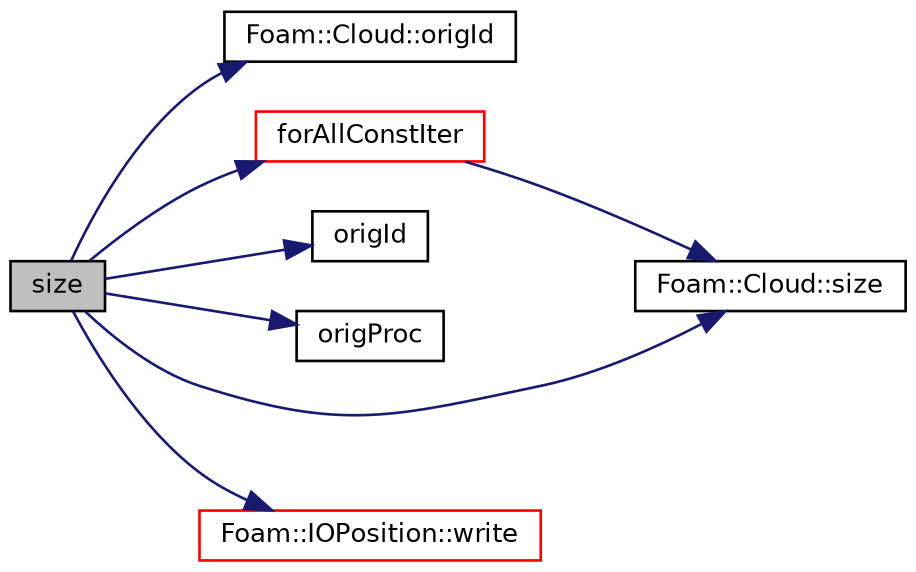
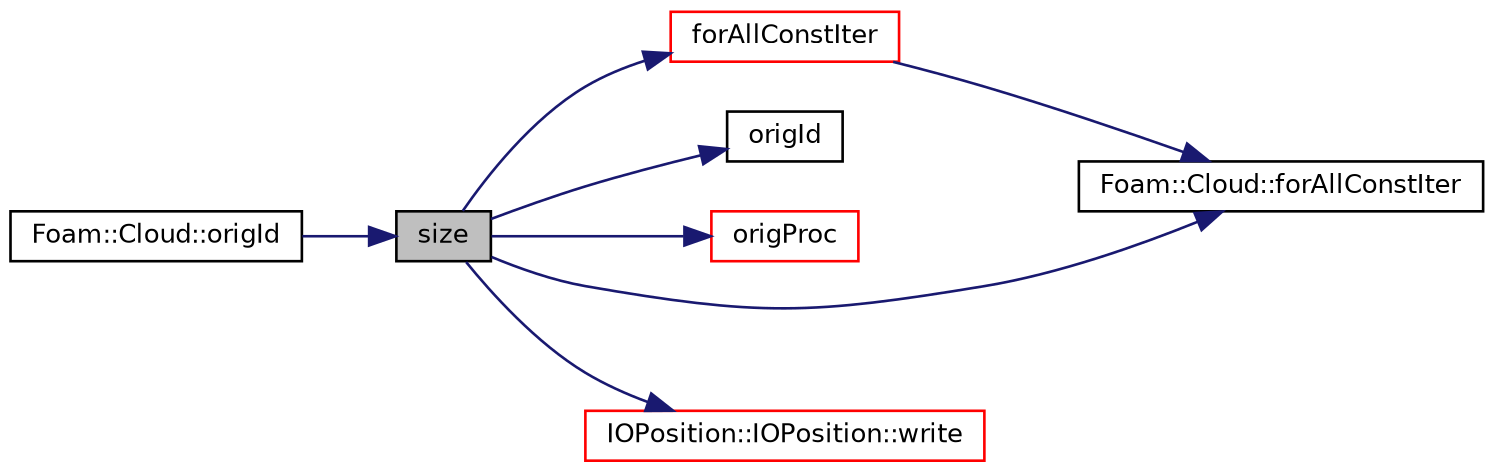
(133, 155) -> (335, 236)
(770, 286) -> (1281, 186)
(370, 336) -> (785, 236)
(370, 536) -> (785, 436)
